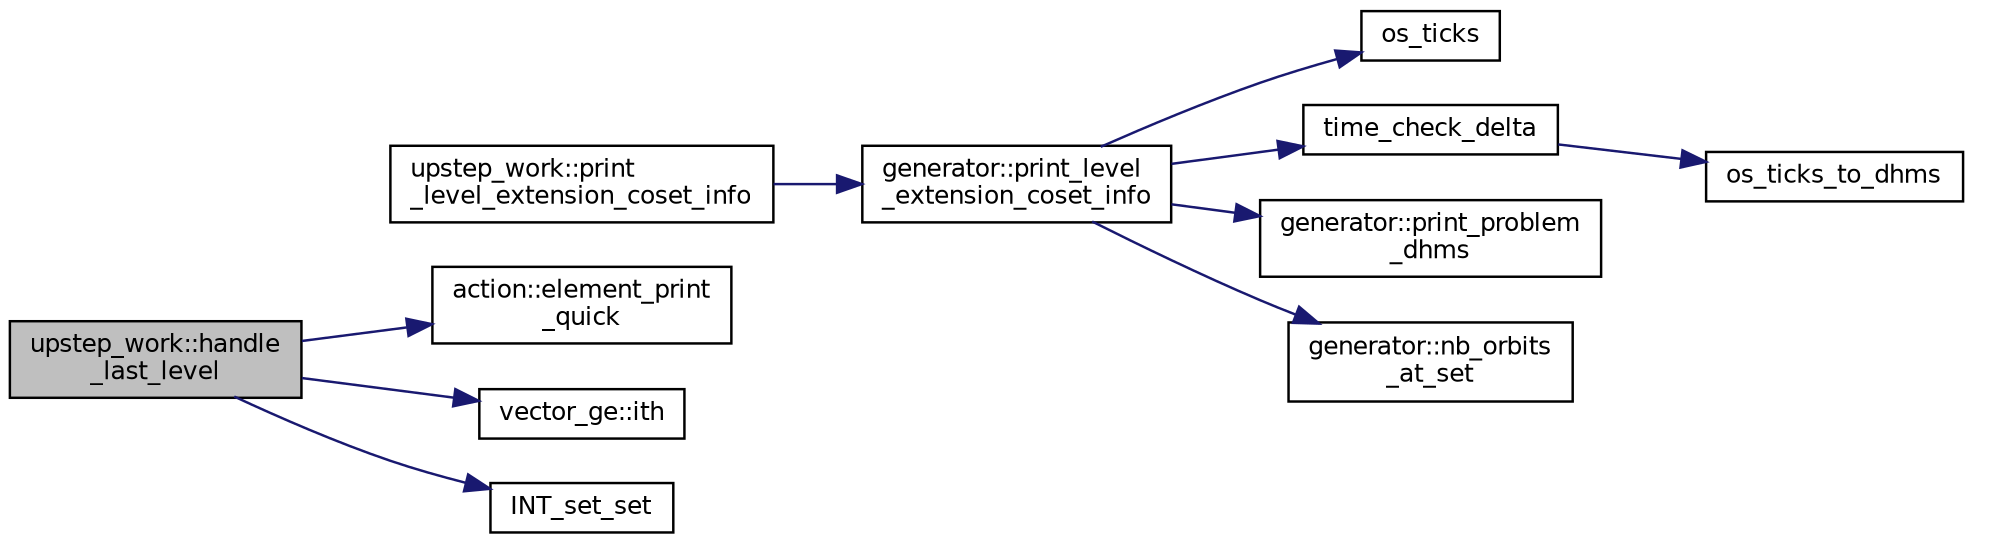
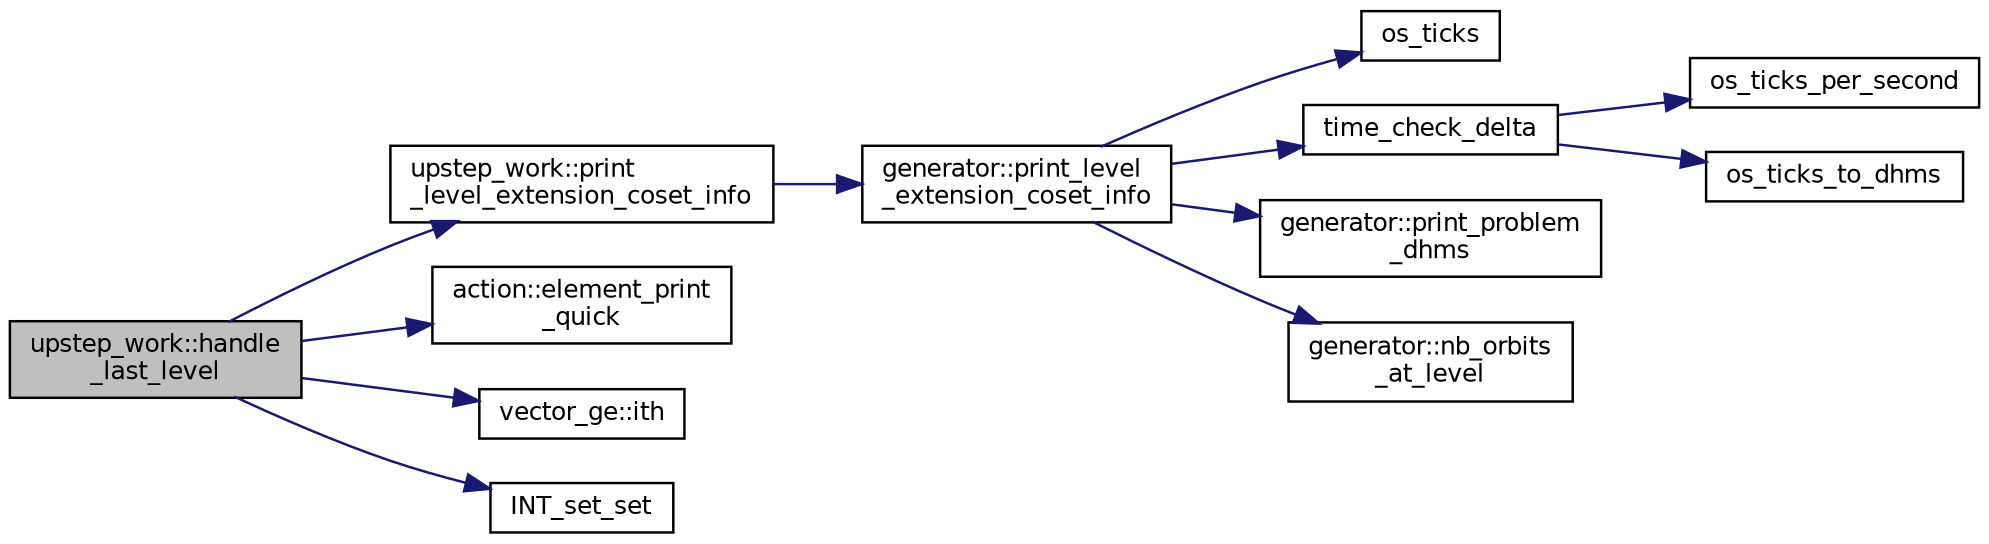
none -> (1835, 83)
none -> (330, 272)
(1431, 362) -> (1431, 362)
